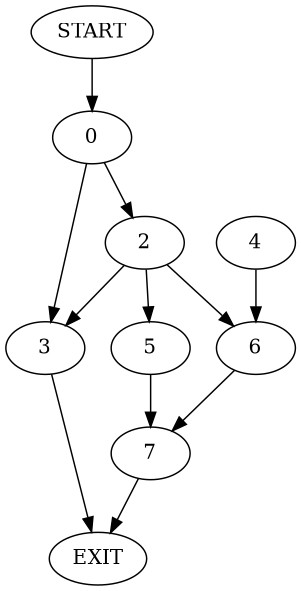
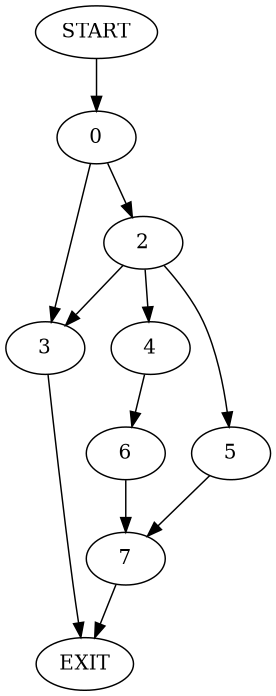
(195, 290) -> (146, 288)
